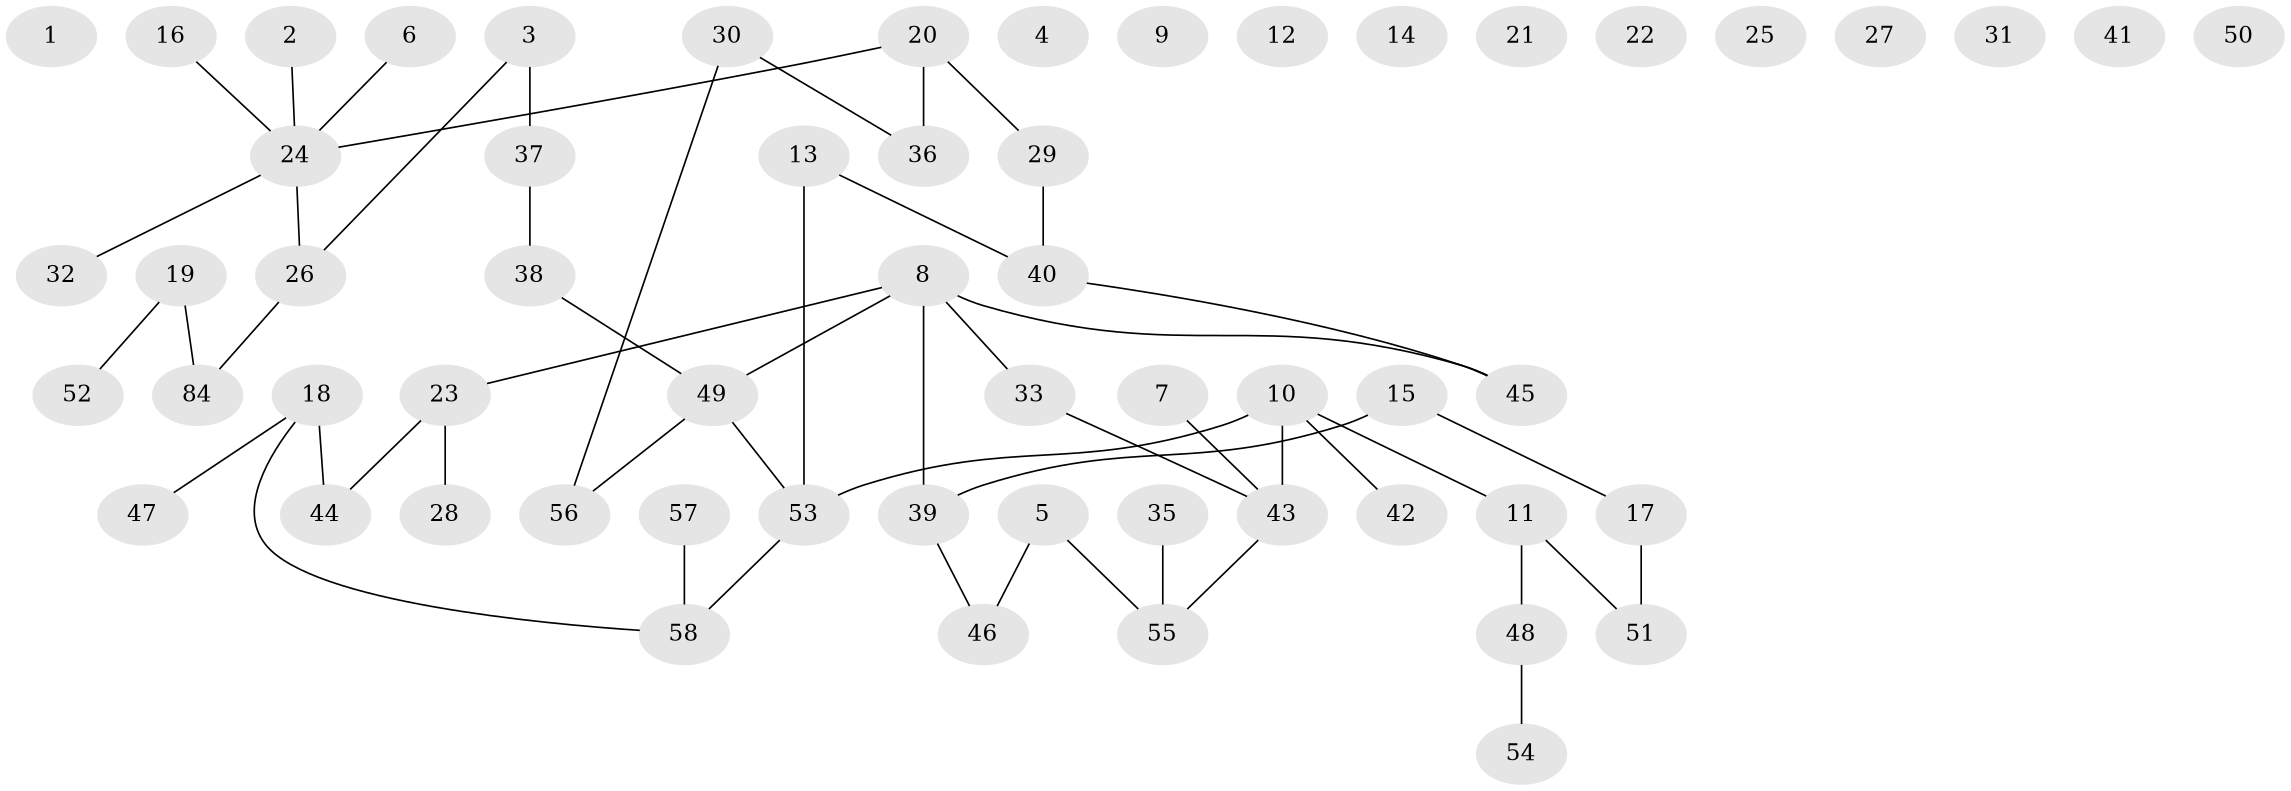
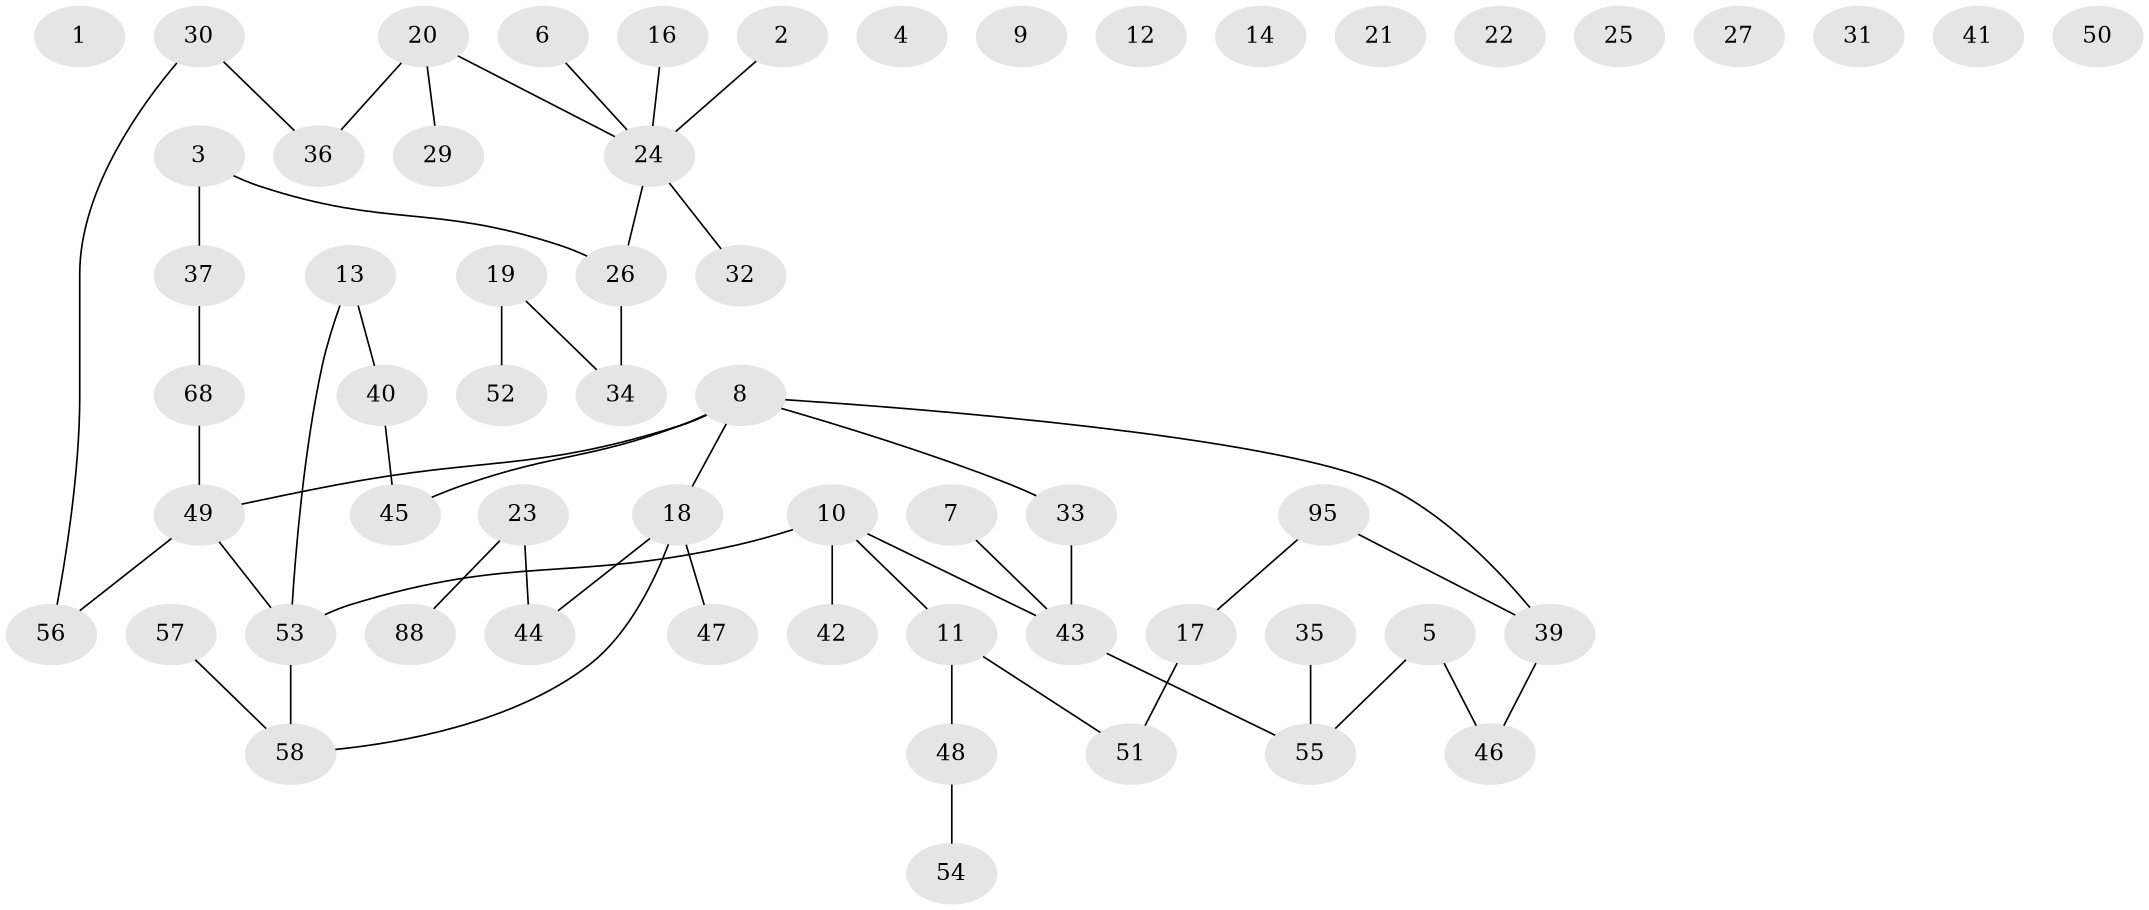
(1043, 216) -> none
(530, 276) -> (199, 395)
(685, 336) -> (709, 455)
(198, 395) -> (621, 395)
(1402, 395) -> (1324, 515)
(445, 515) -> (410, 635)
